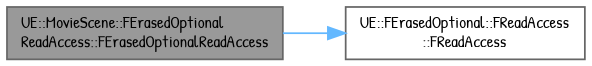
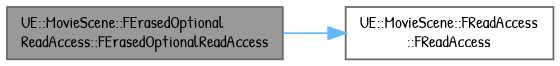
(465, 33) -> (450, 33)
